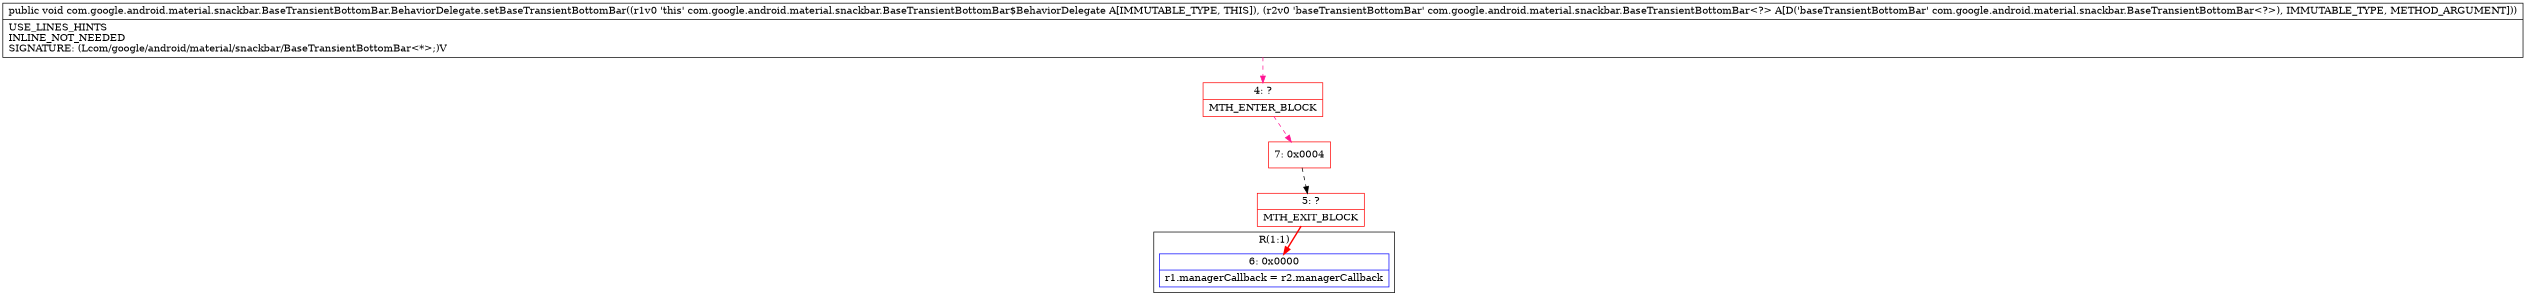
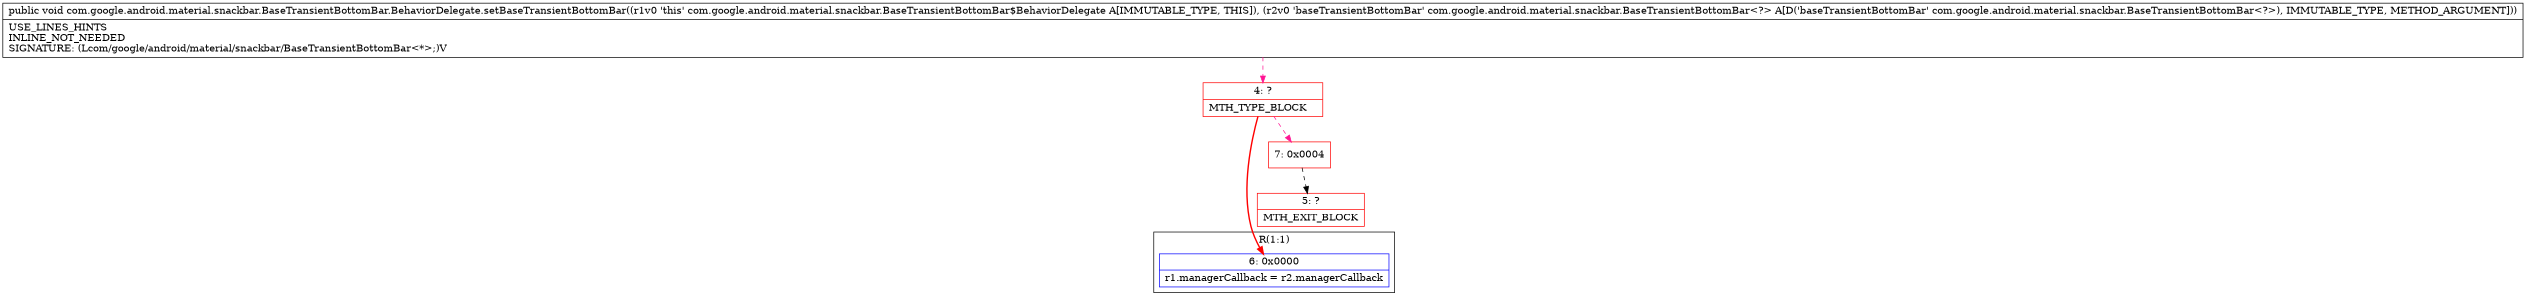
(1263, 108) -> (1258, 108)
(1294, 237) -> (1247, 183)
